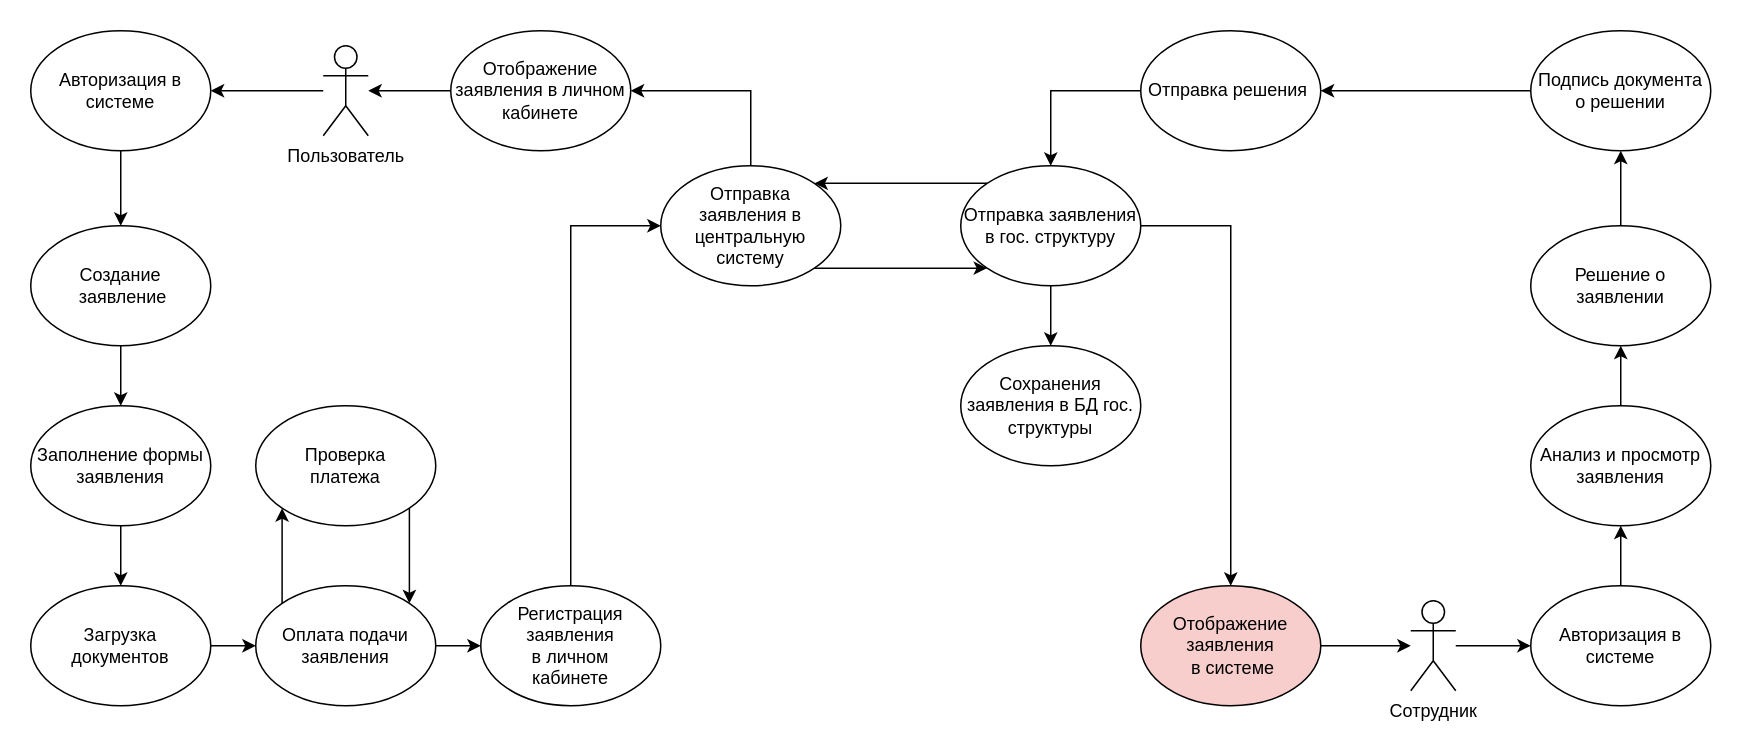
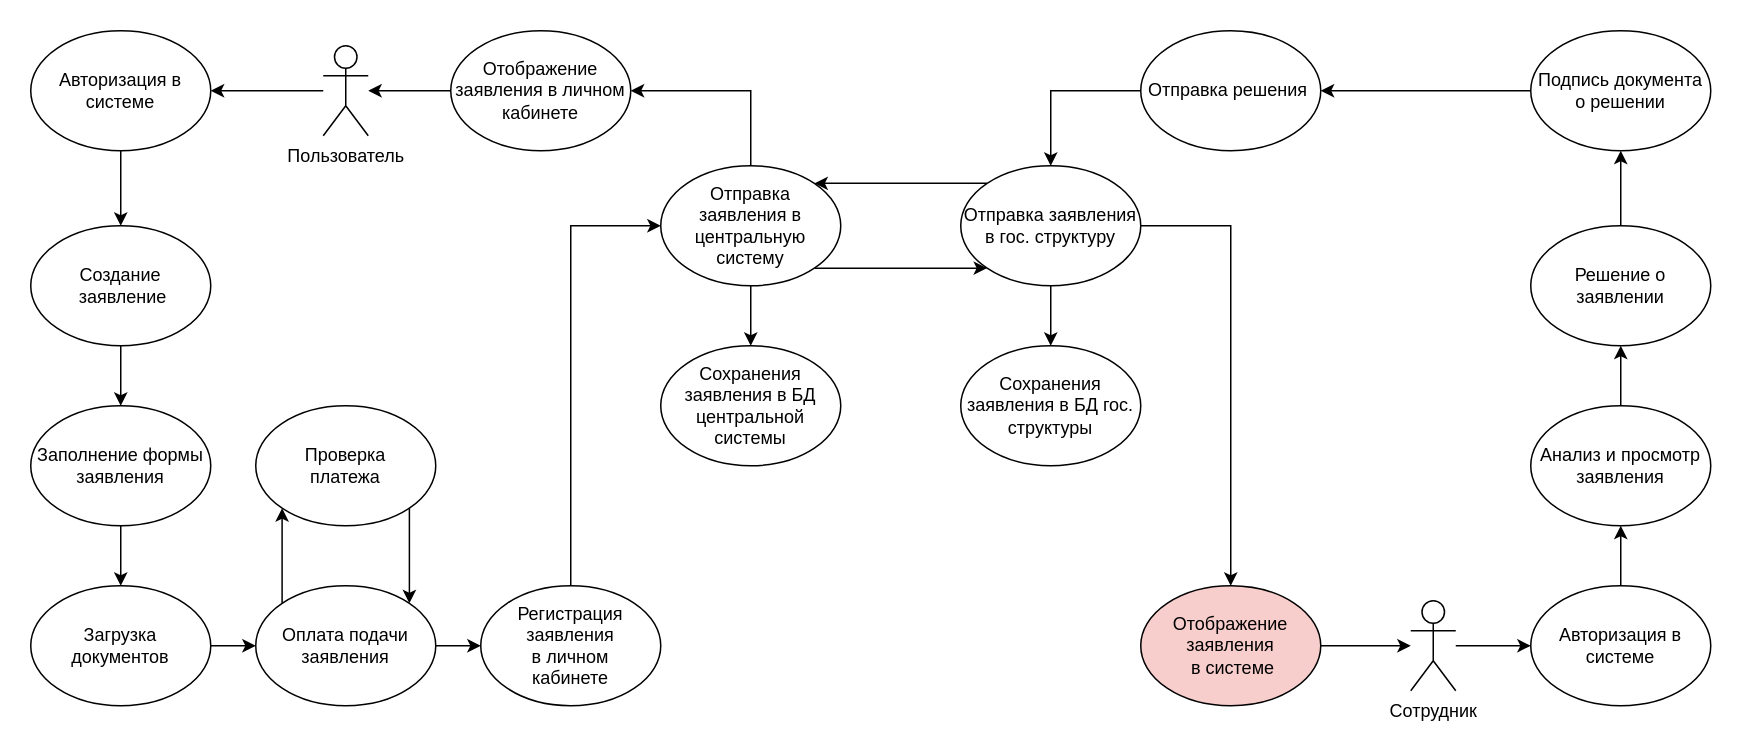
none -> (751, 311)
none -> (751, 406)
